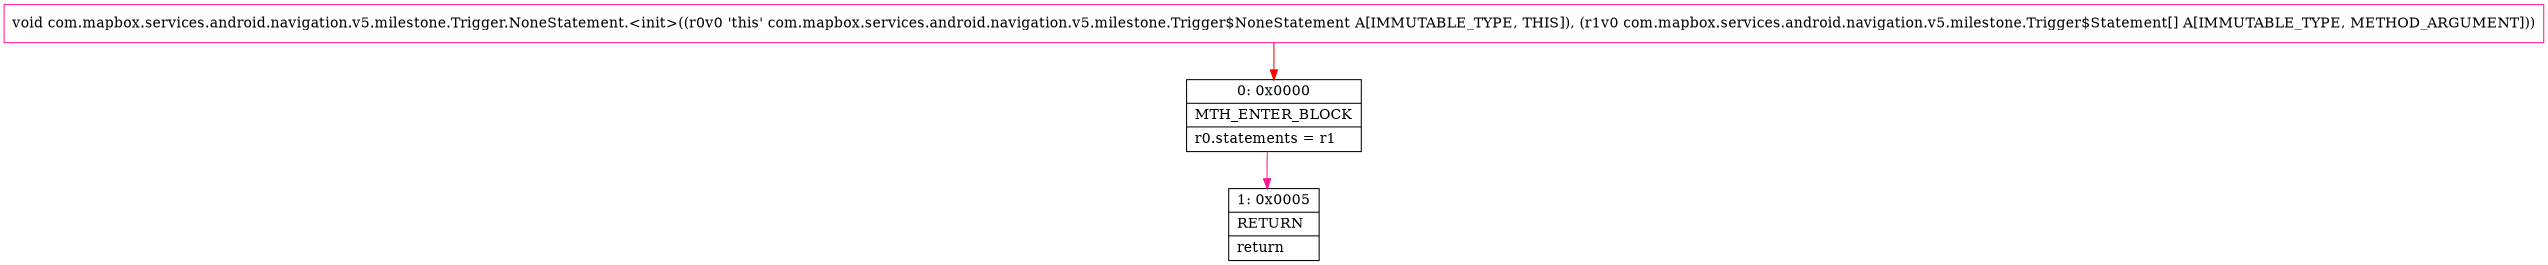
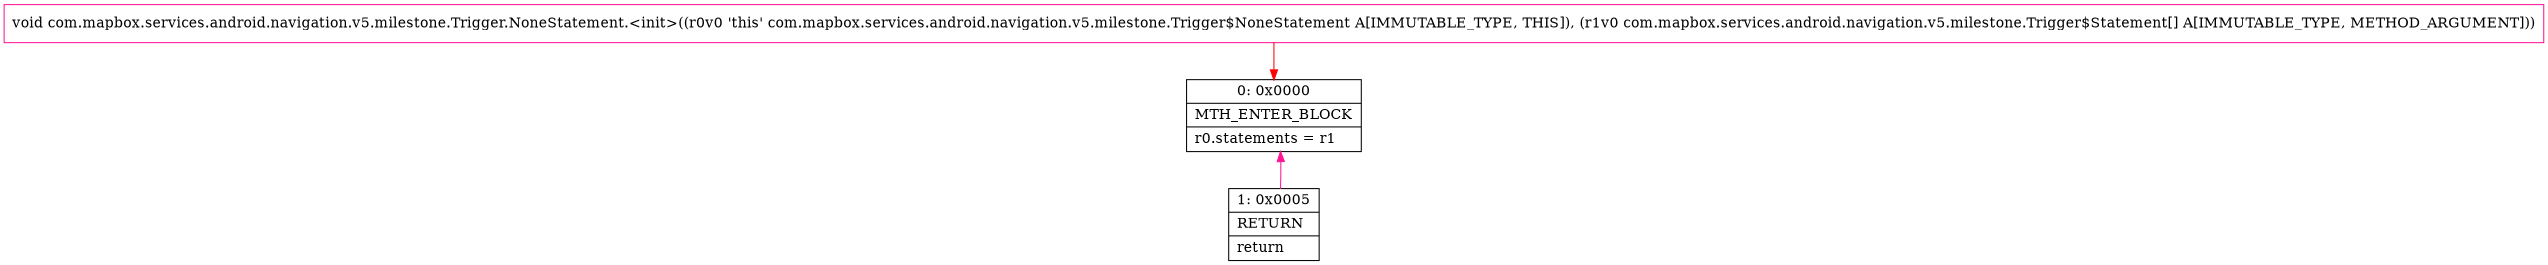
(1267, 165) -> (1281, 175)
